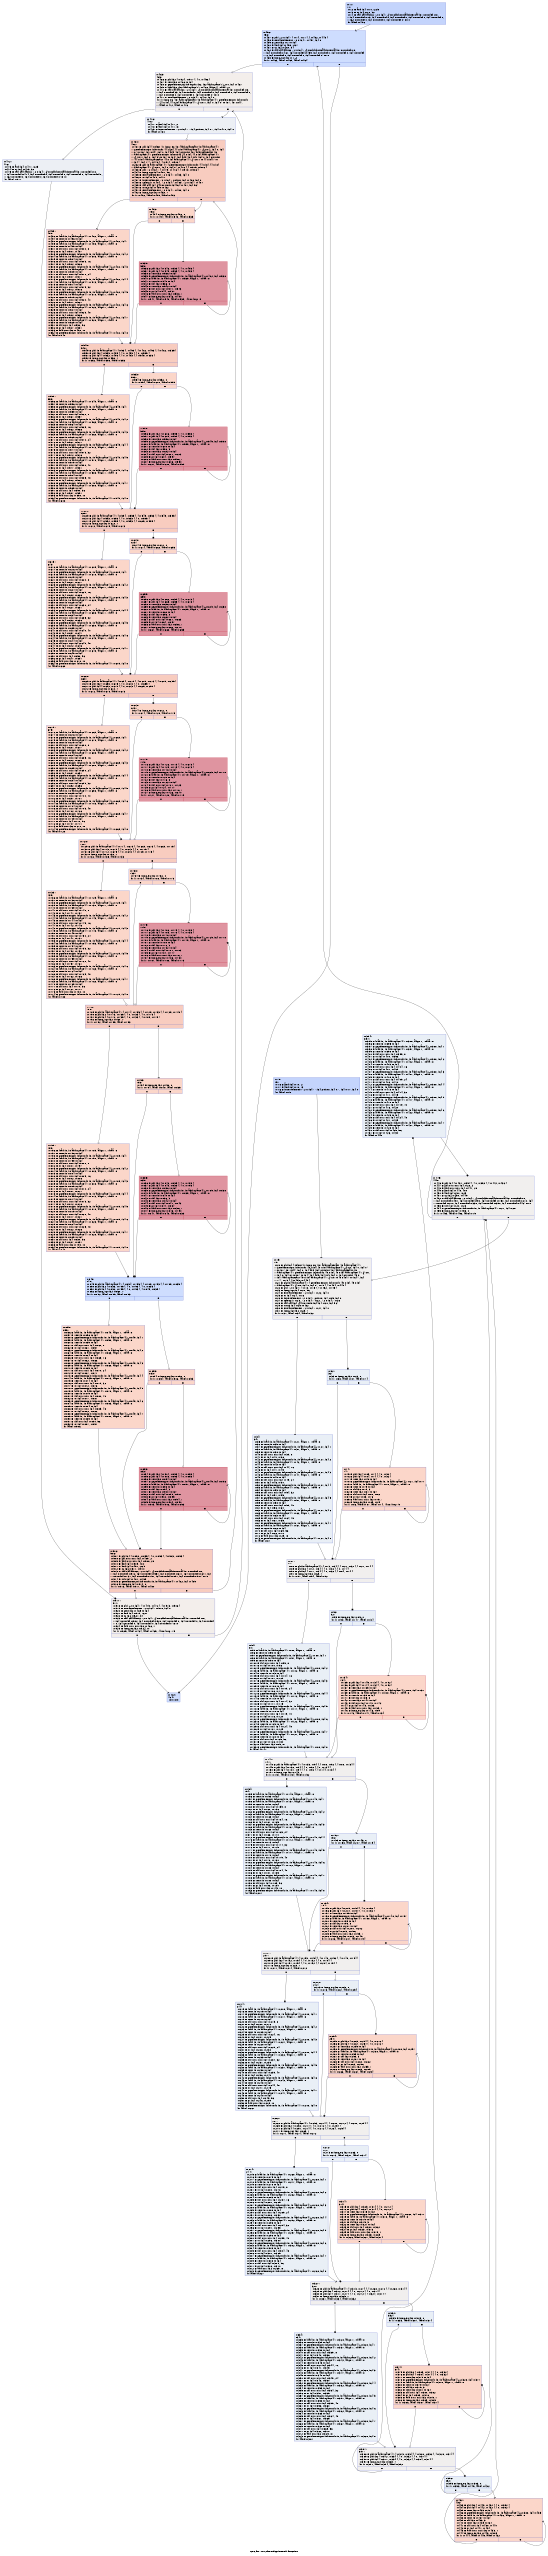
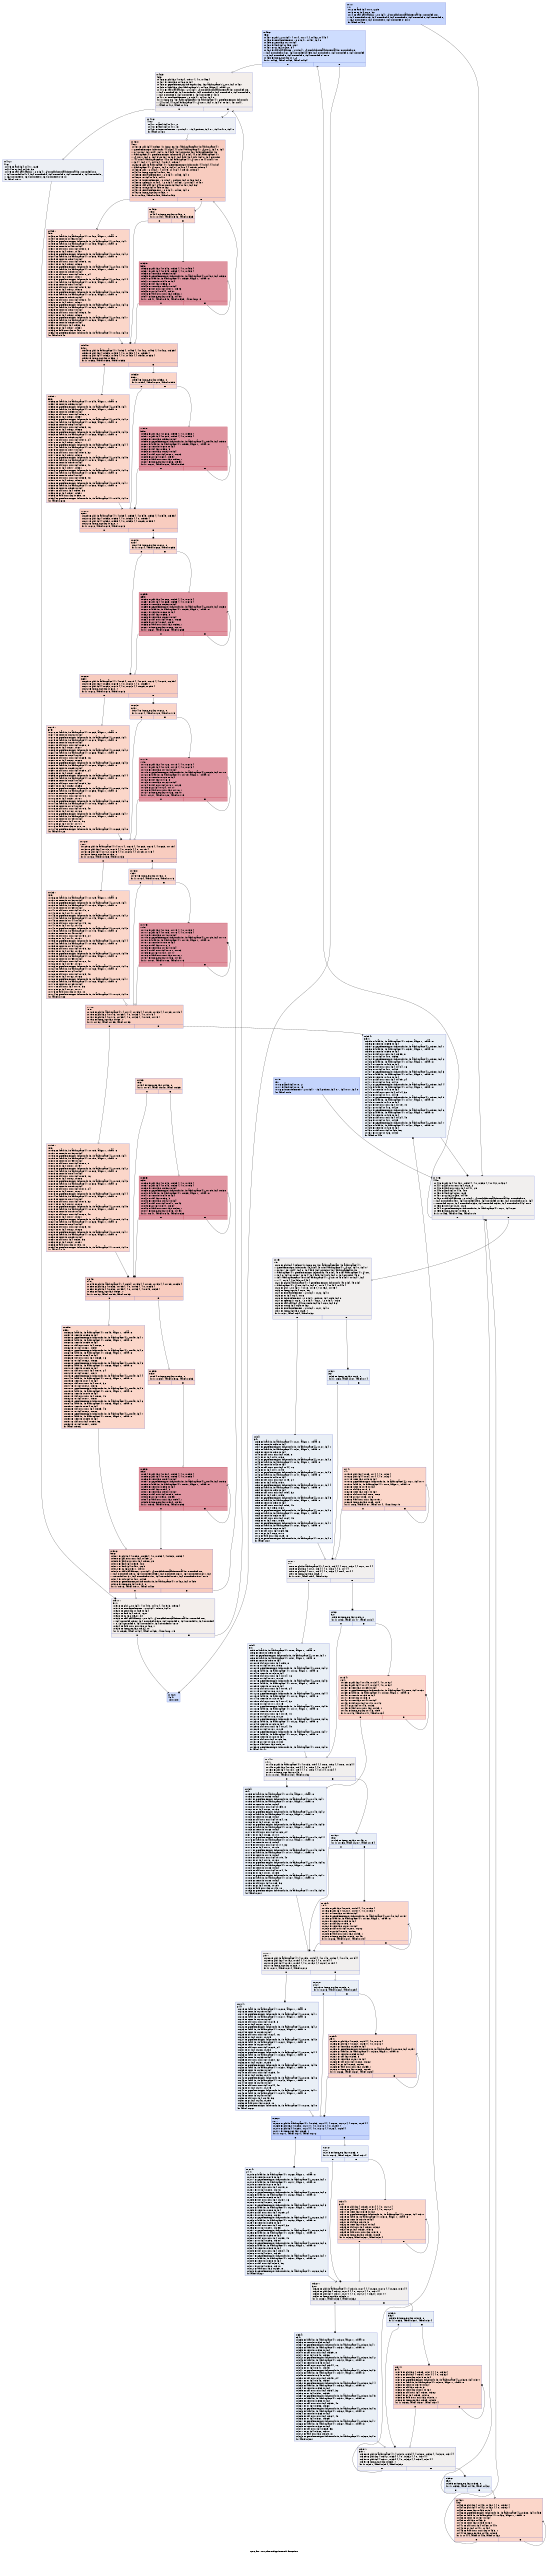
(363, 27) -> (478, 587)
(88, 614) -> none
(159, 1053) -> (273, 1029)
(319, 1176) -> (370, 1144)
(134, 1289) -> (134, 1289)
(395, 1418) -> none
(126, 1463) -> none
(337, 1738) -> (365, 1767)
(320, 2128) -> (320, 2128)
